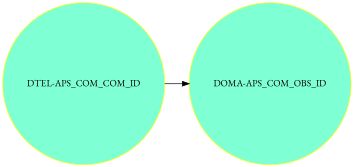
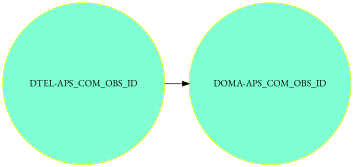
(84, 84) -> (84, 84)
